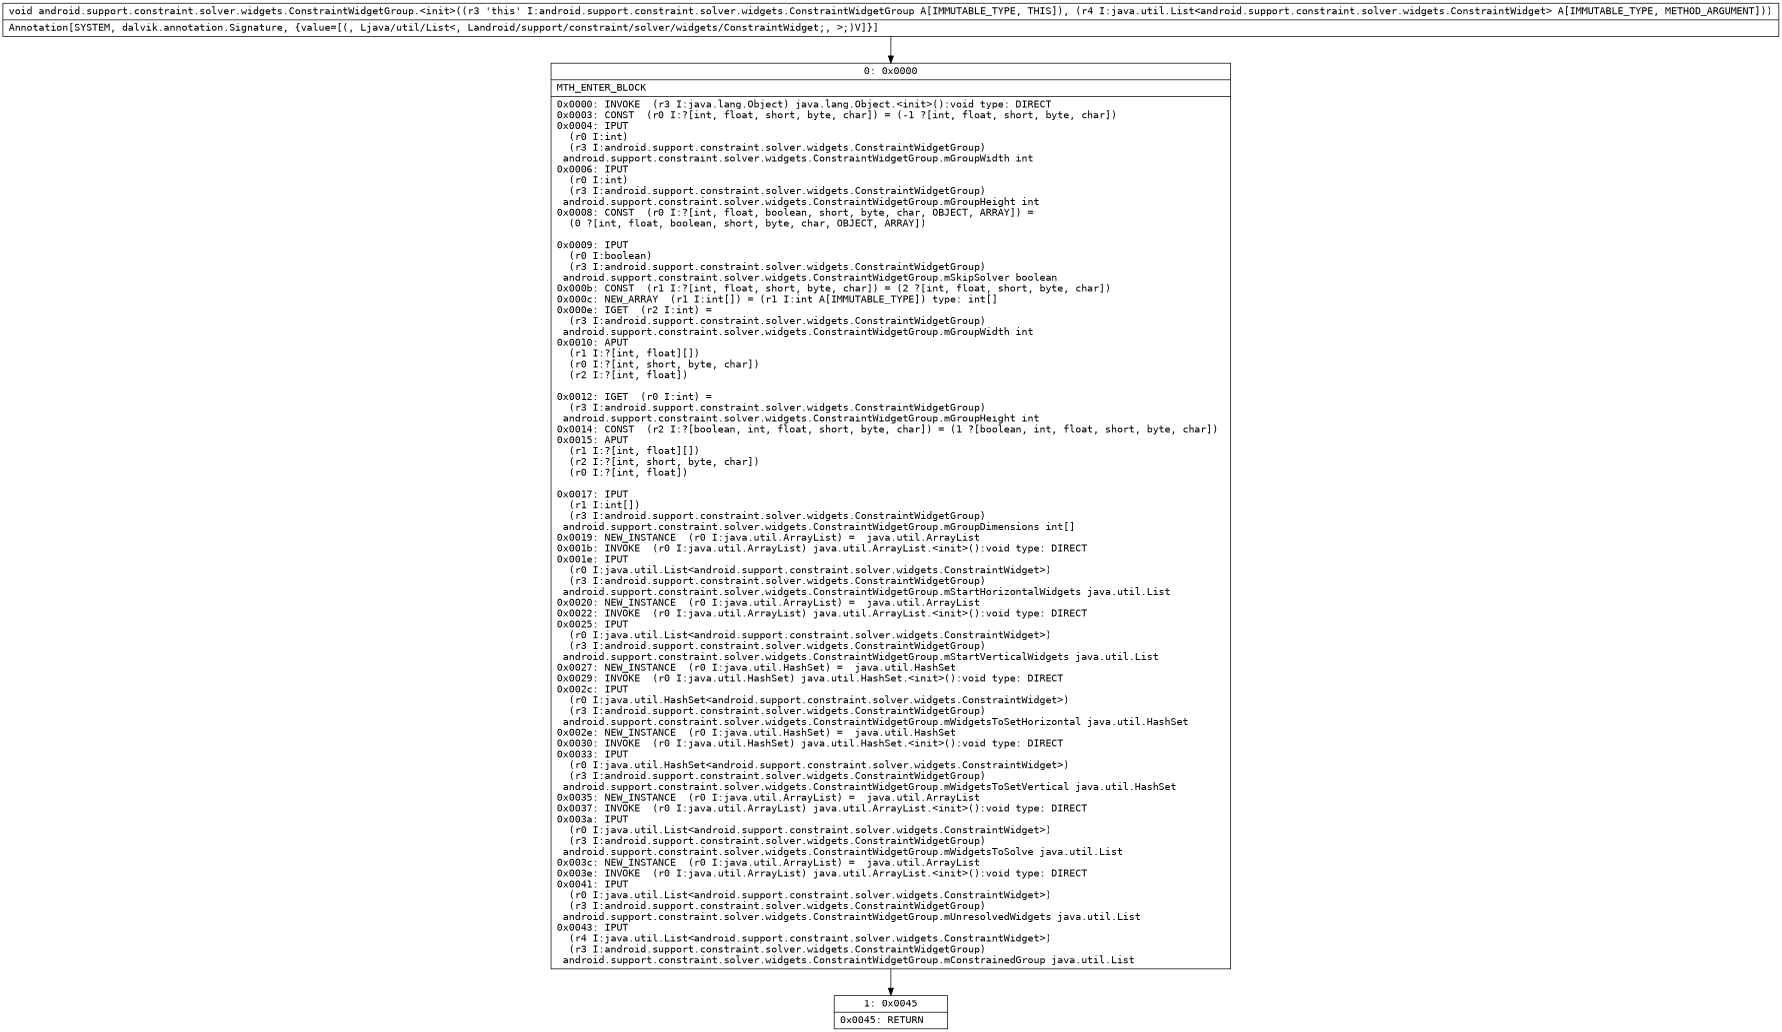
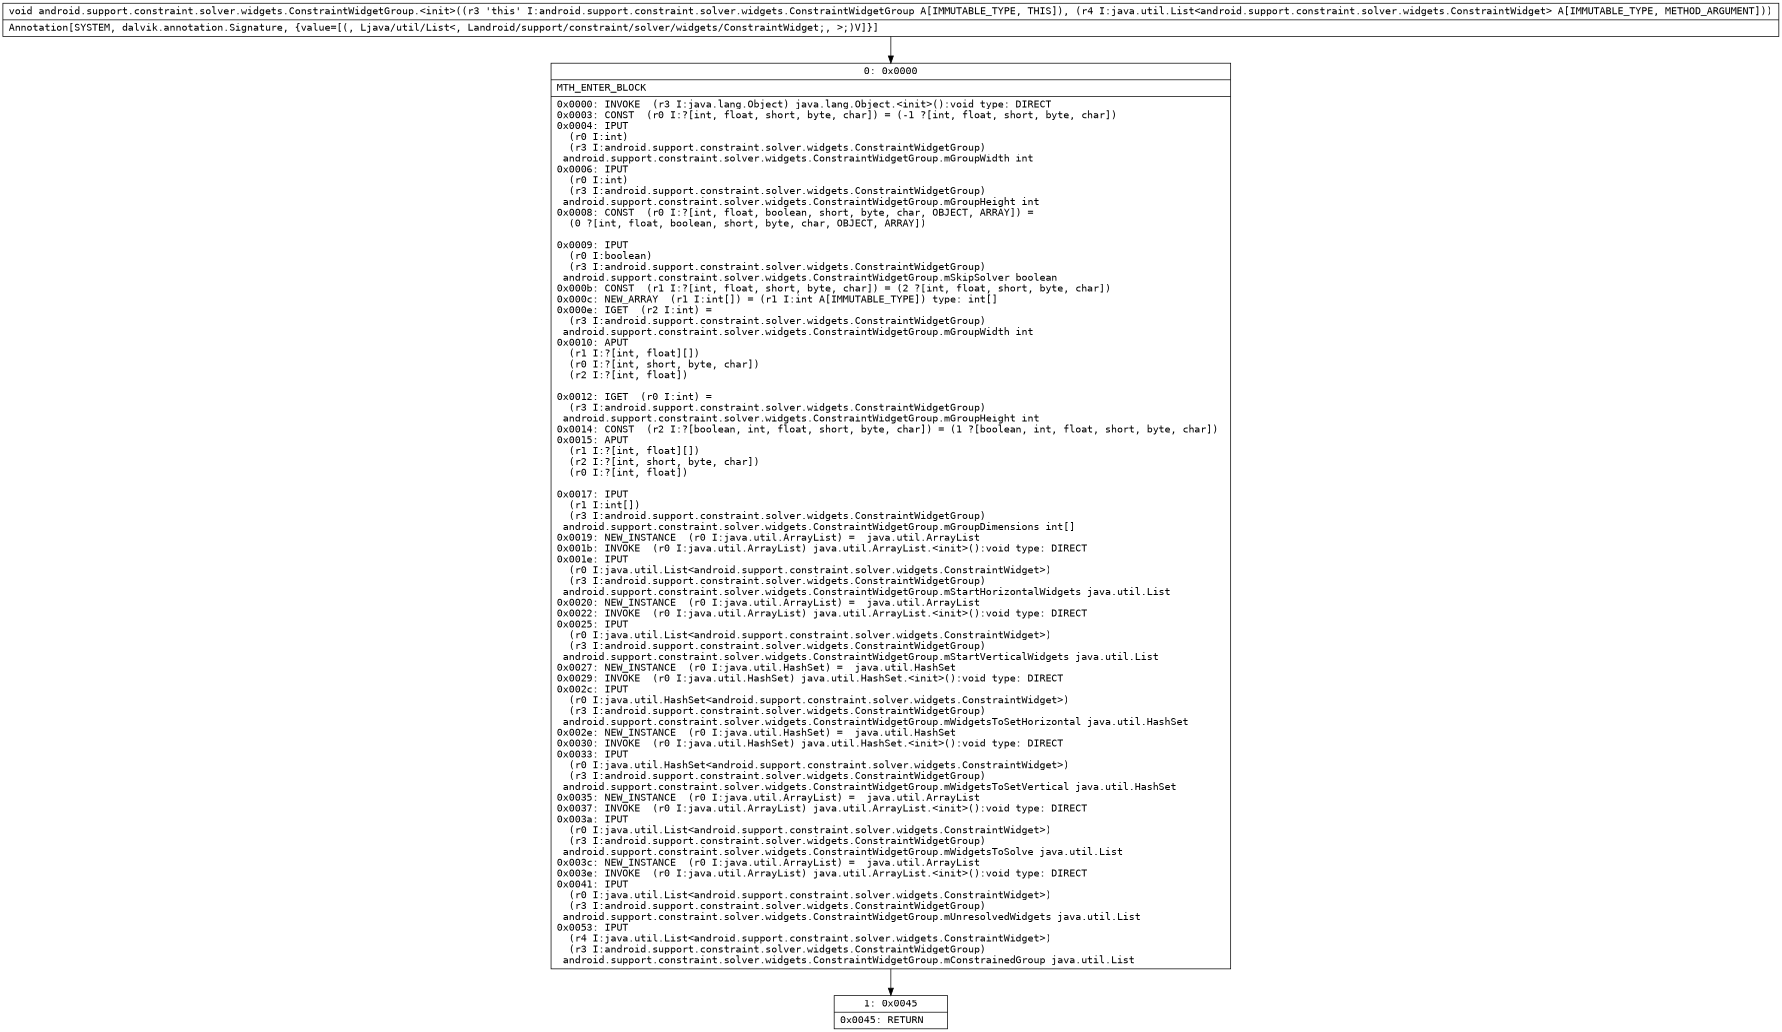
(599, 928) -> (599, 928)
